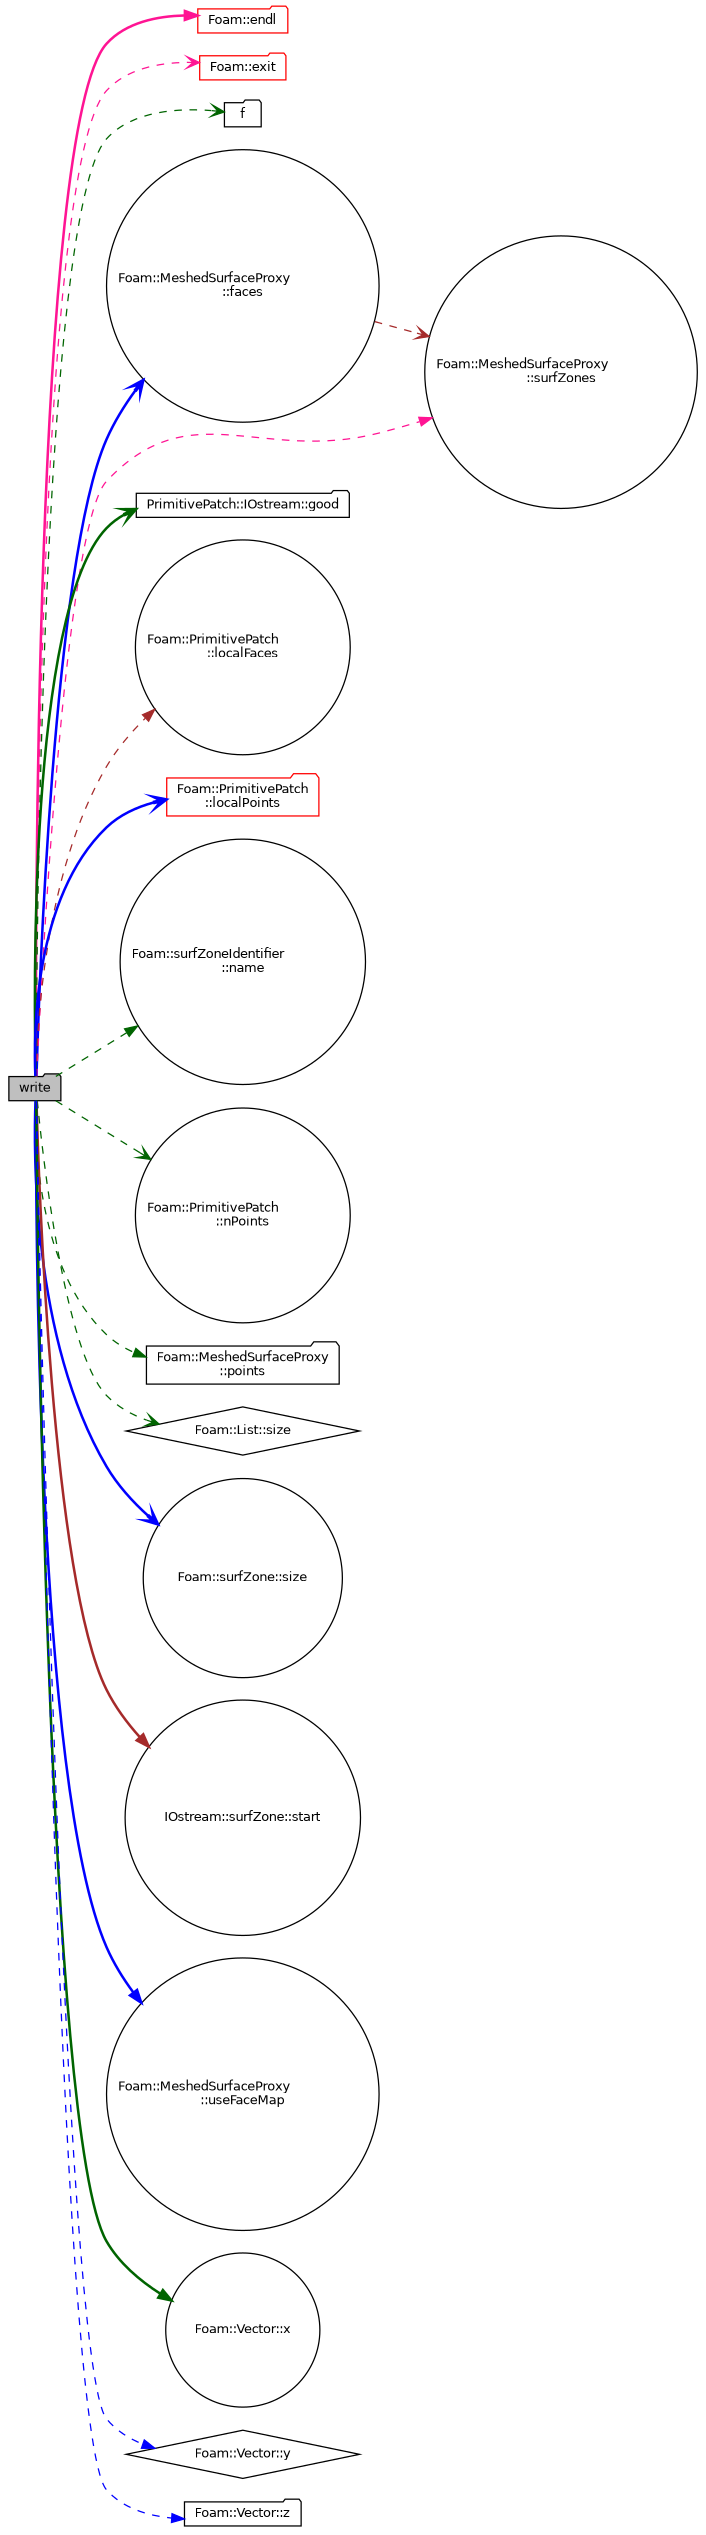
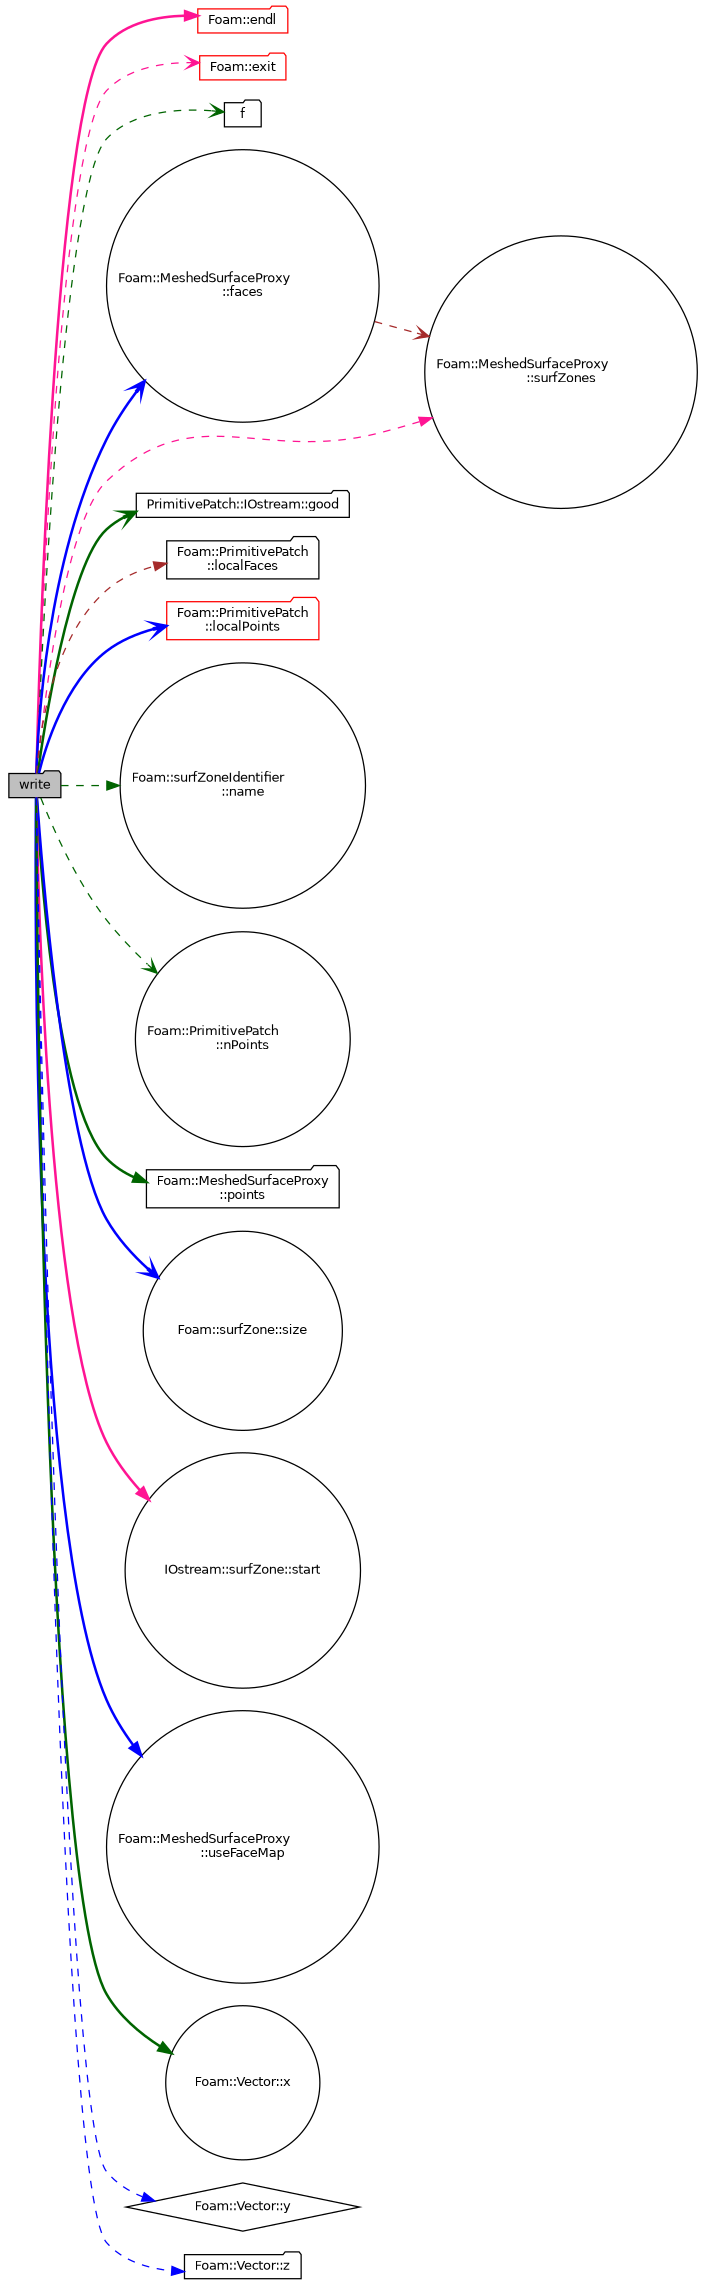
(243, 647) -> (243, 560)
(76, 1293) -> (56, 999)
(56, 1427) -> (54, 1152)
(243, 1431) -> none
